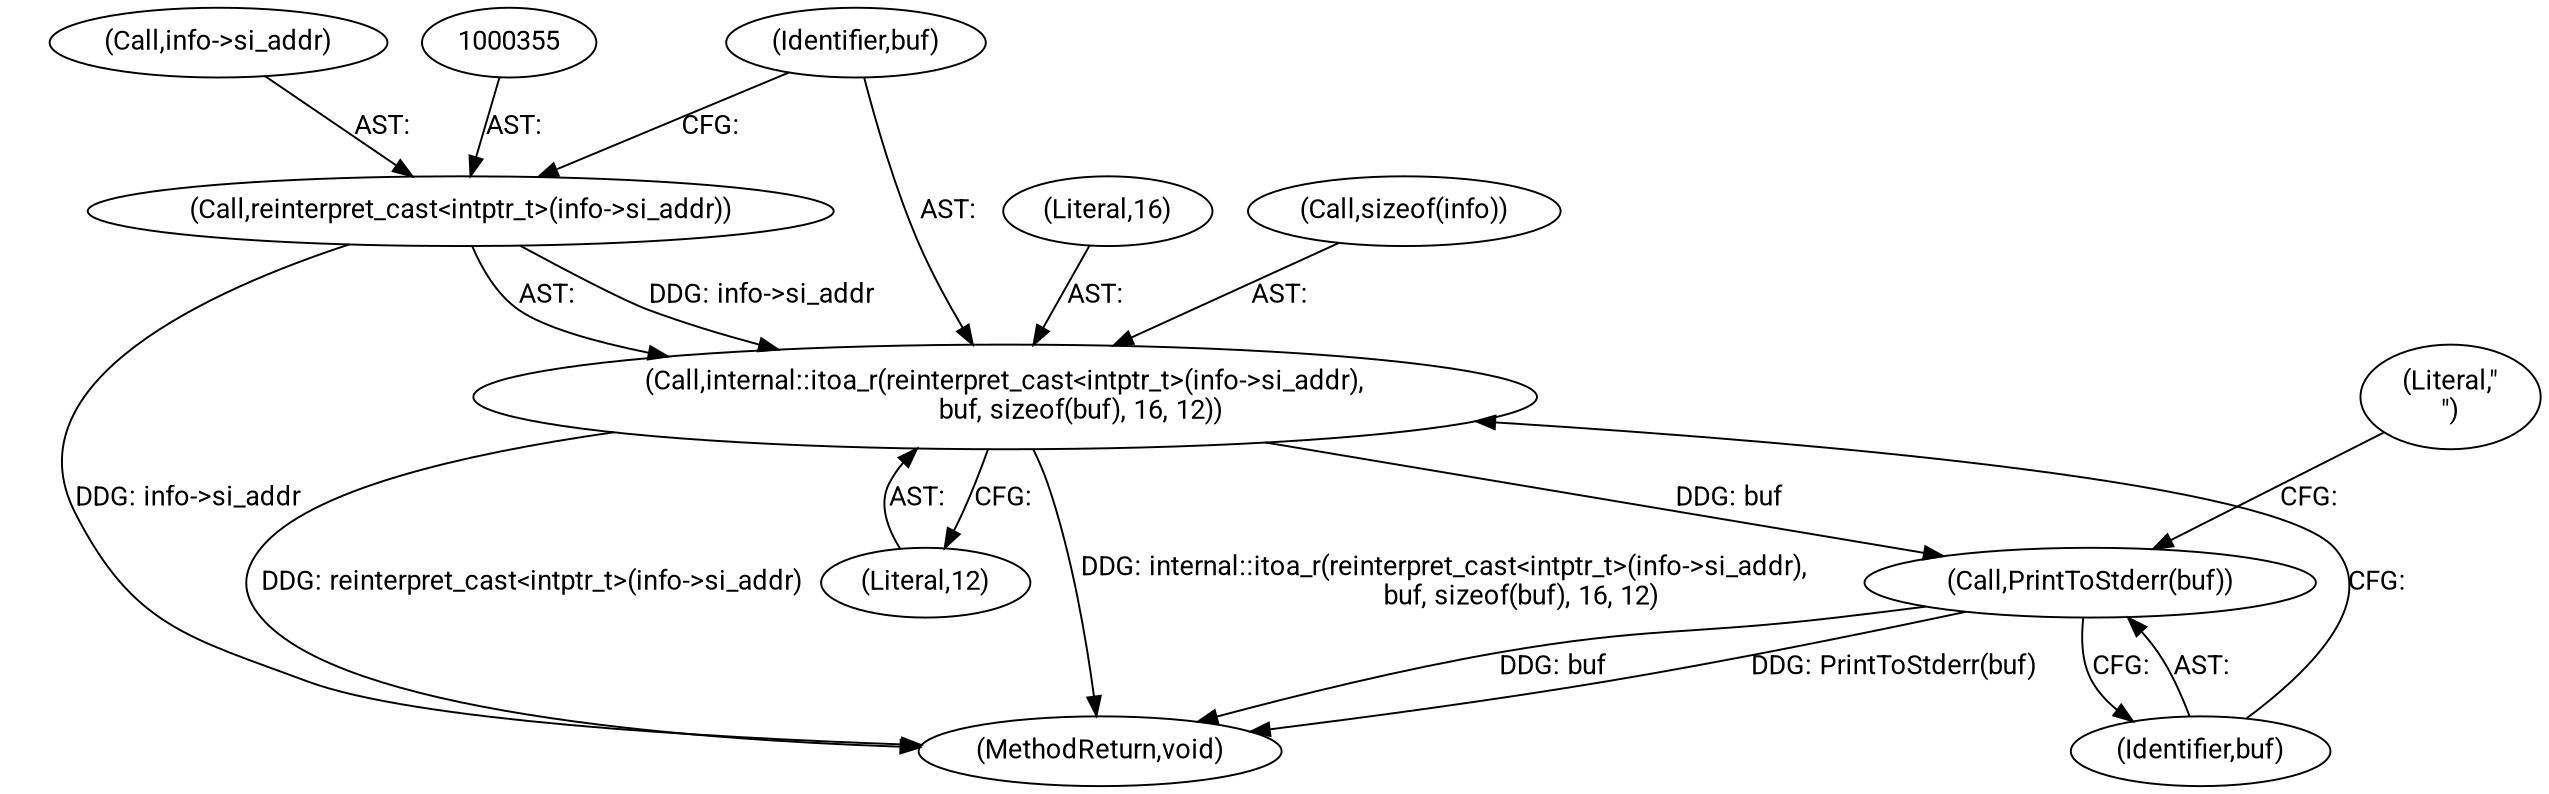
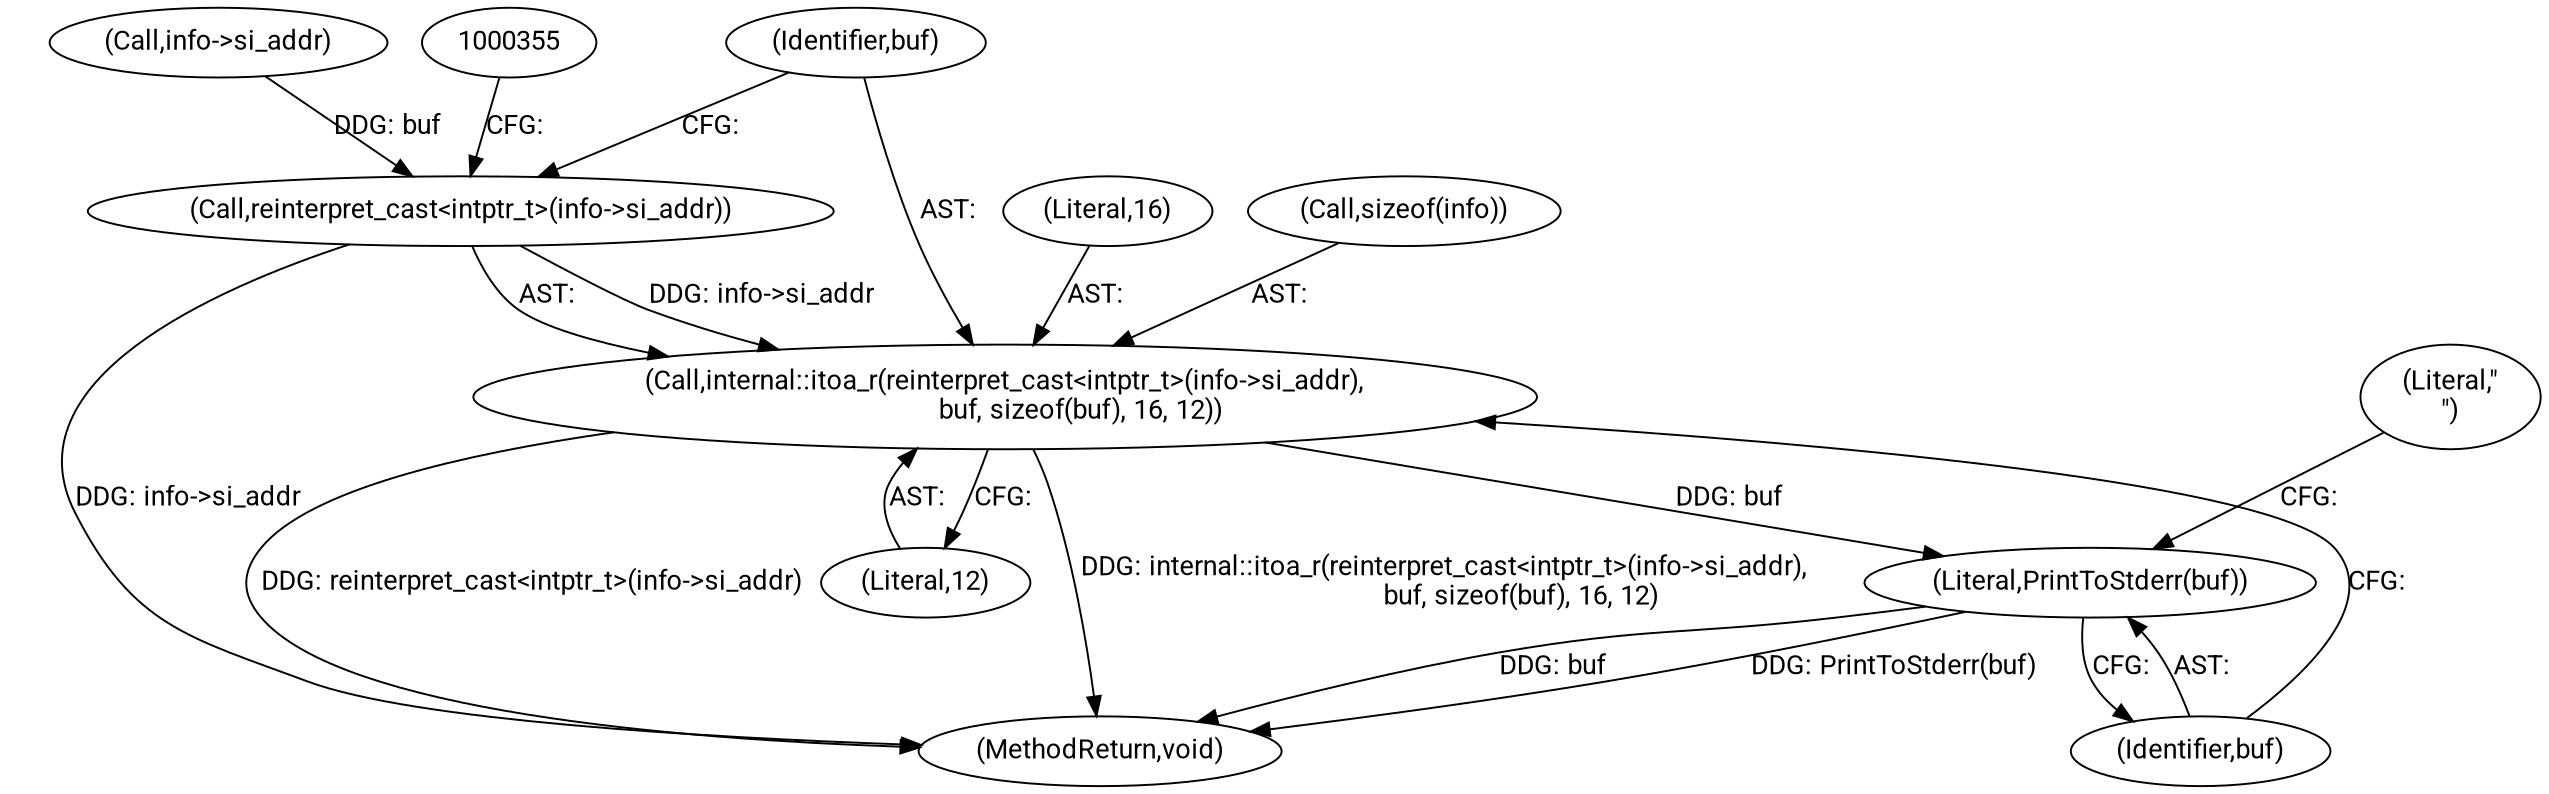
(387, 127) -> (387, 127)
(519, 127) -> (519, 127)
(2090, 583) -> (2090, 583)
